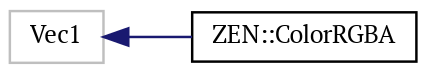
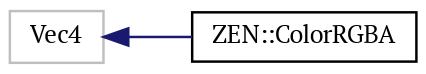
(57, 37) -> (57, 37)
